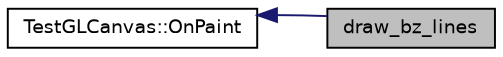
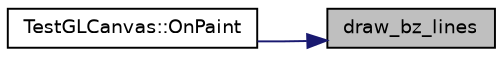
(302, 15) -> (282, 41)
